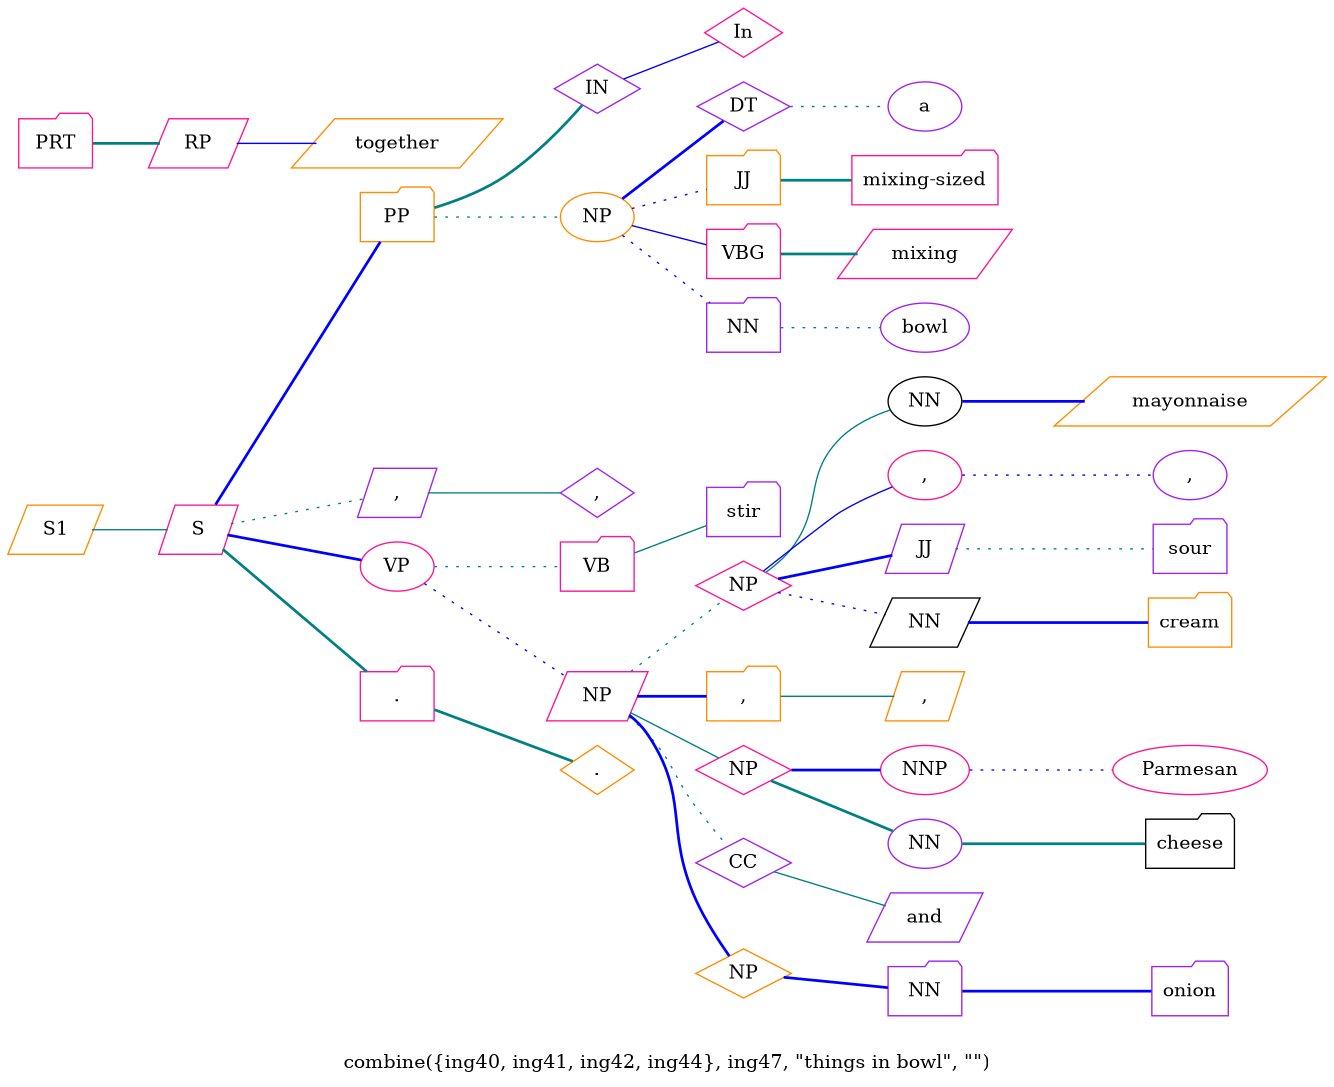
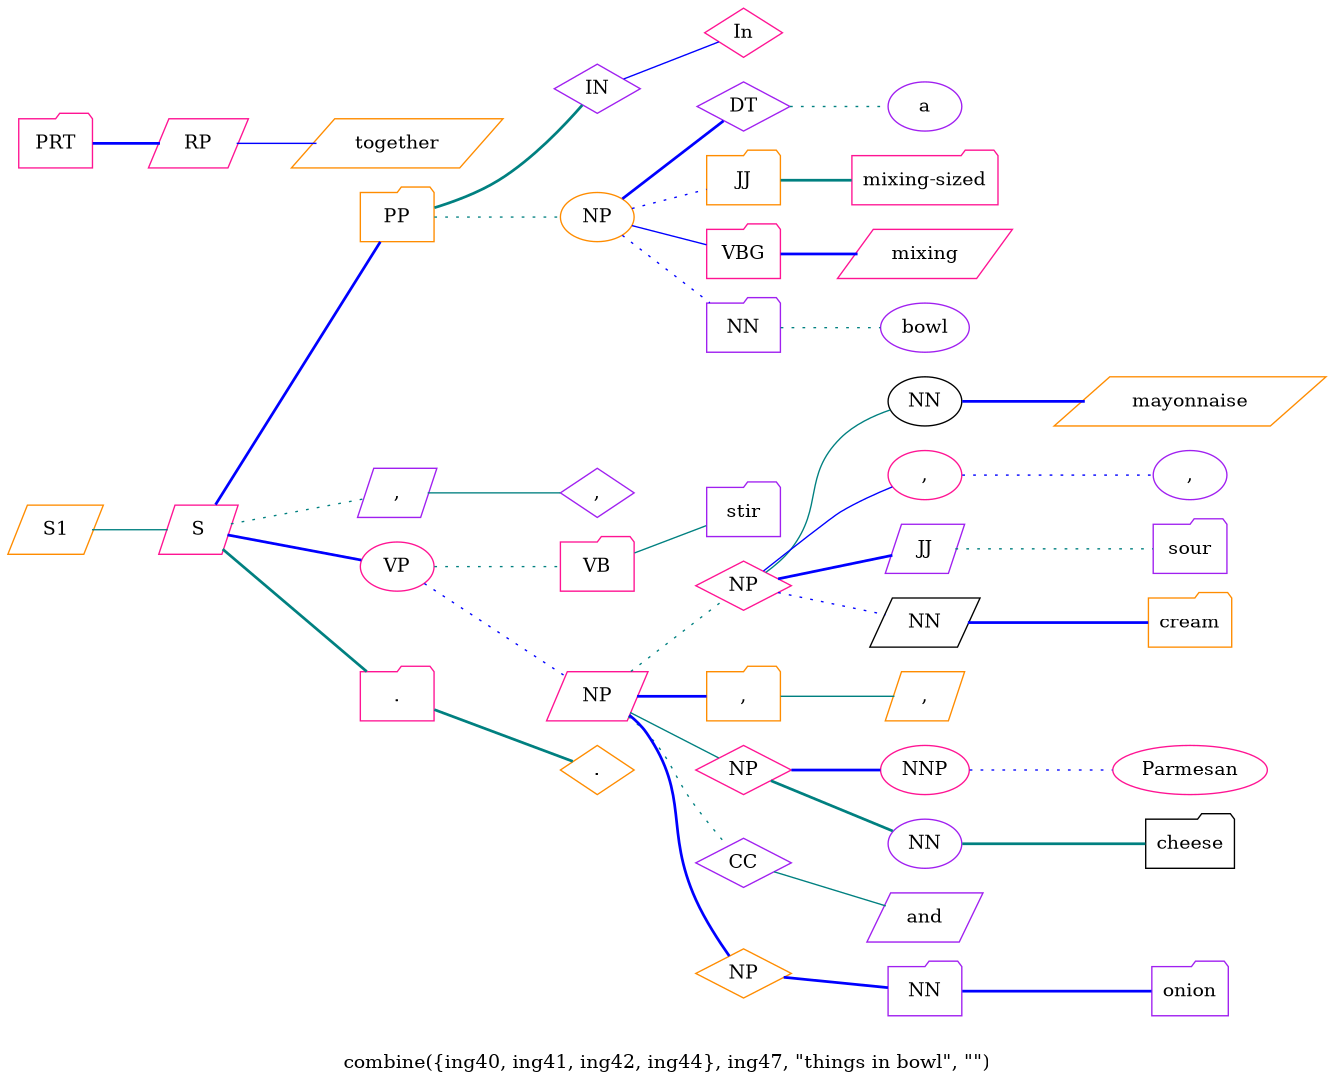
(126, 143) -> (126, 143)
(819, 254) -> (819, 254)
